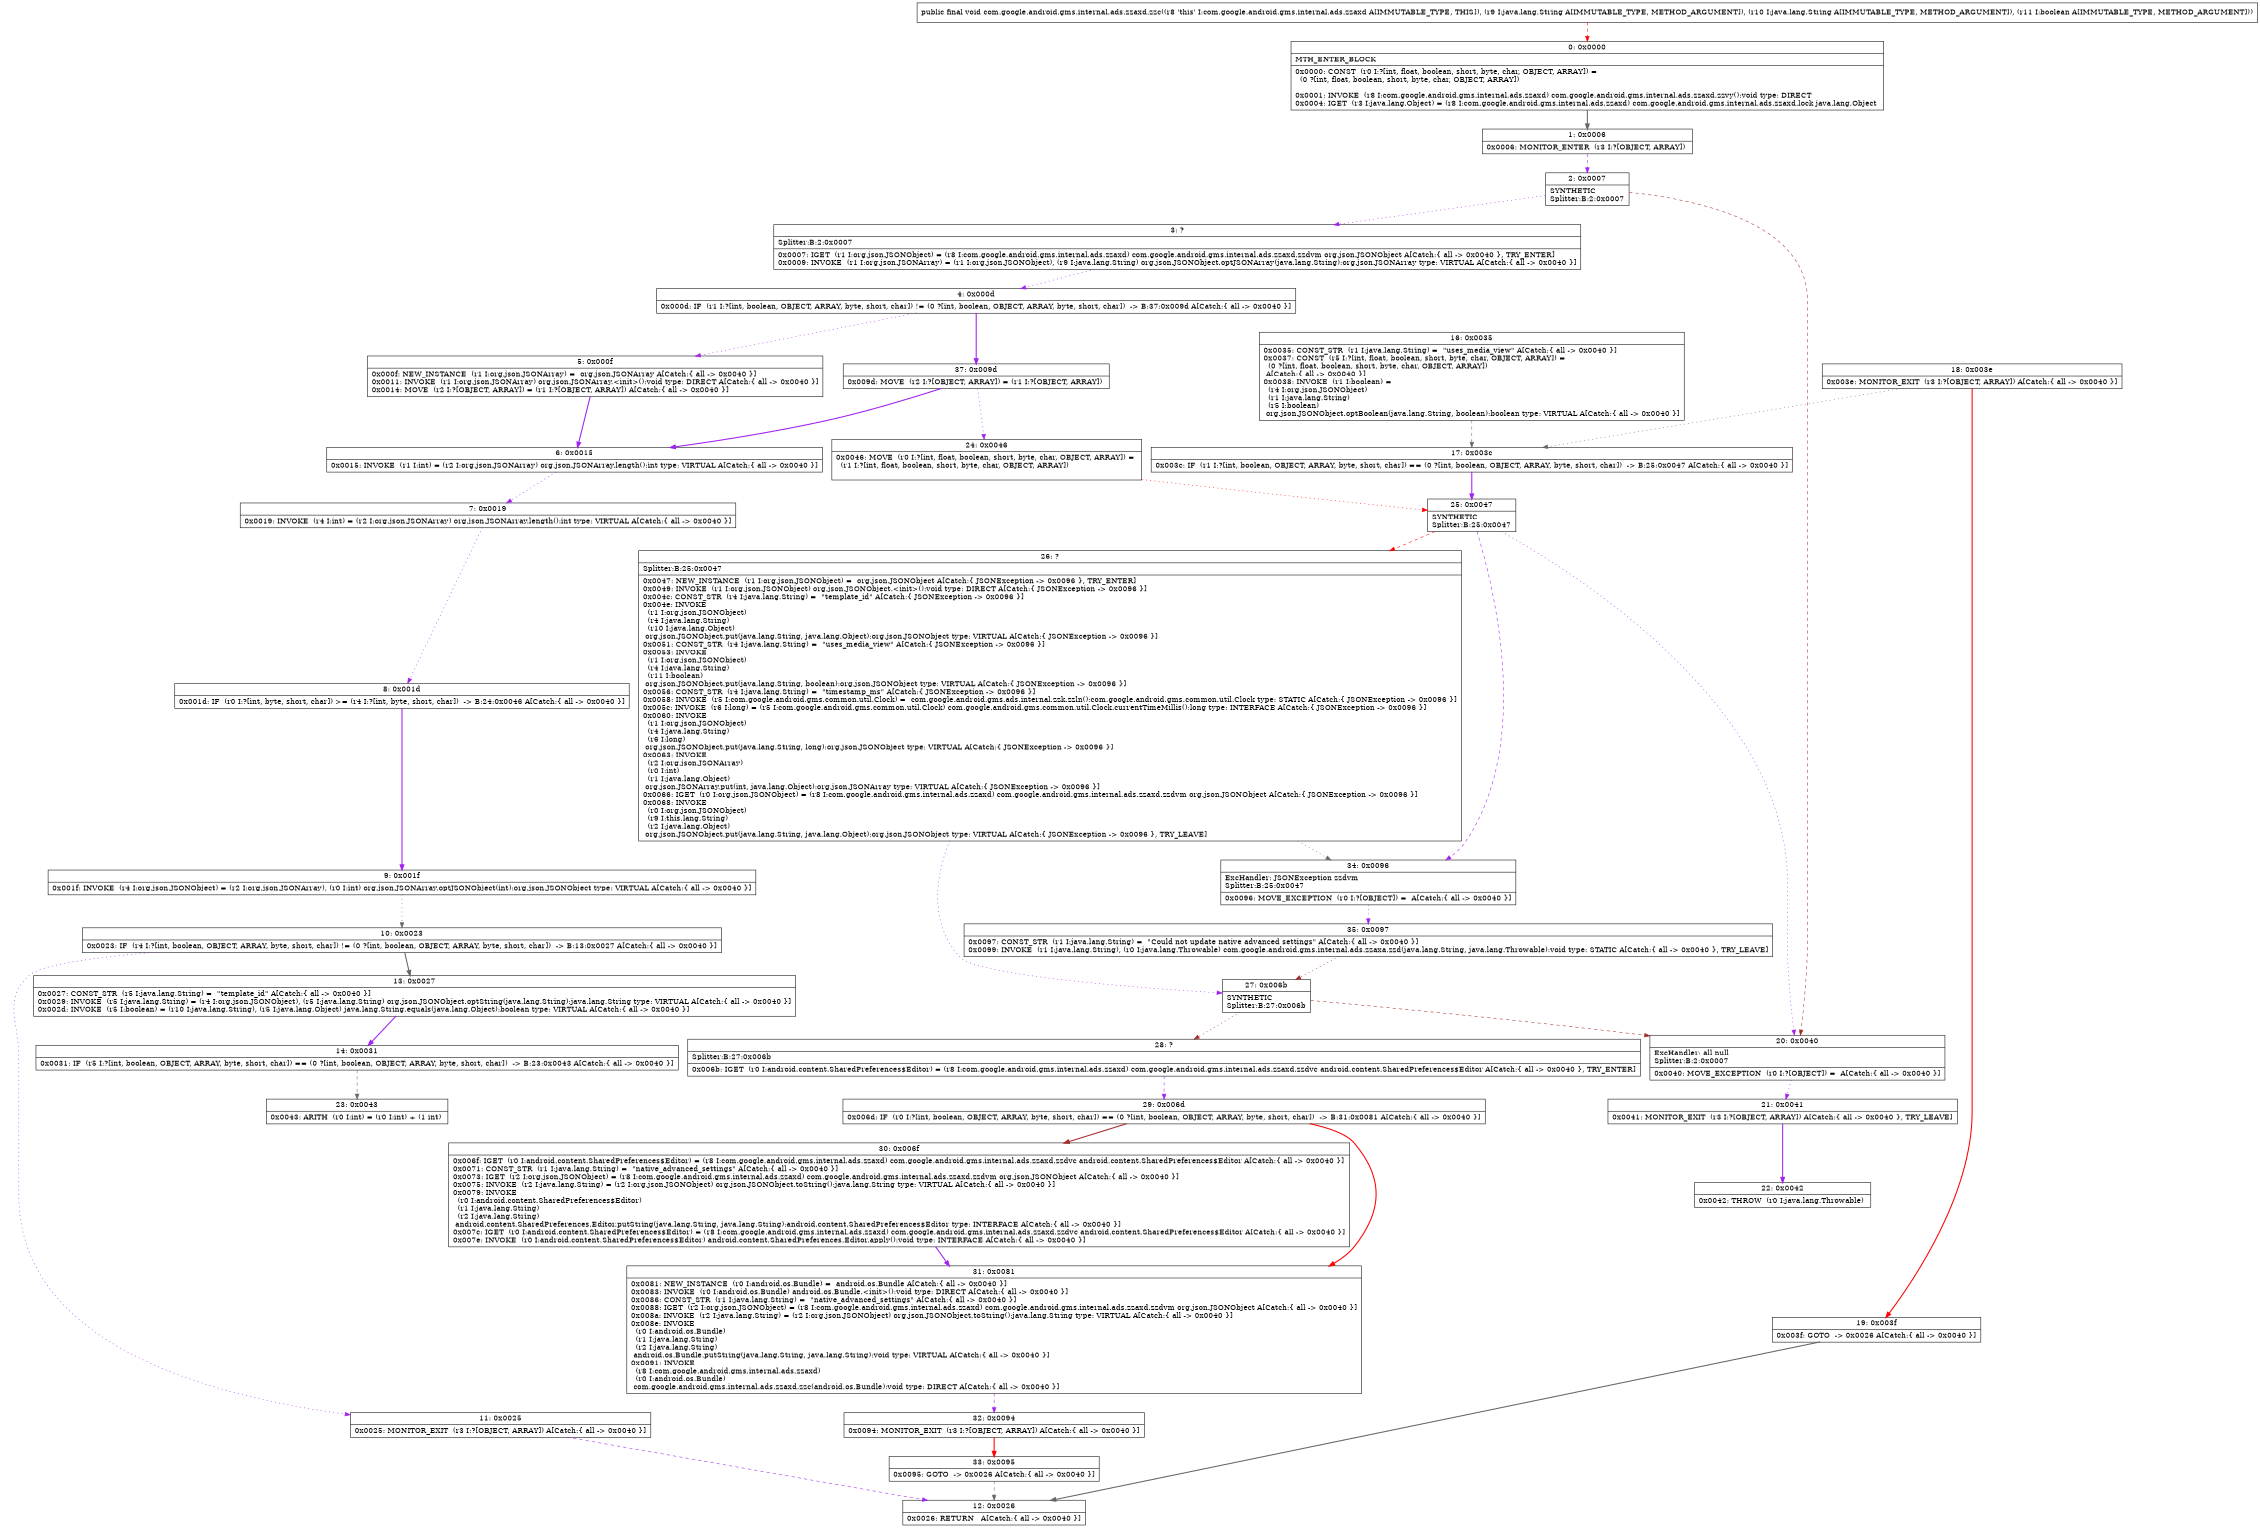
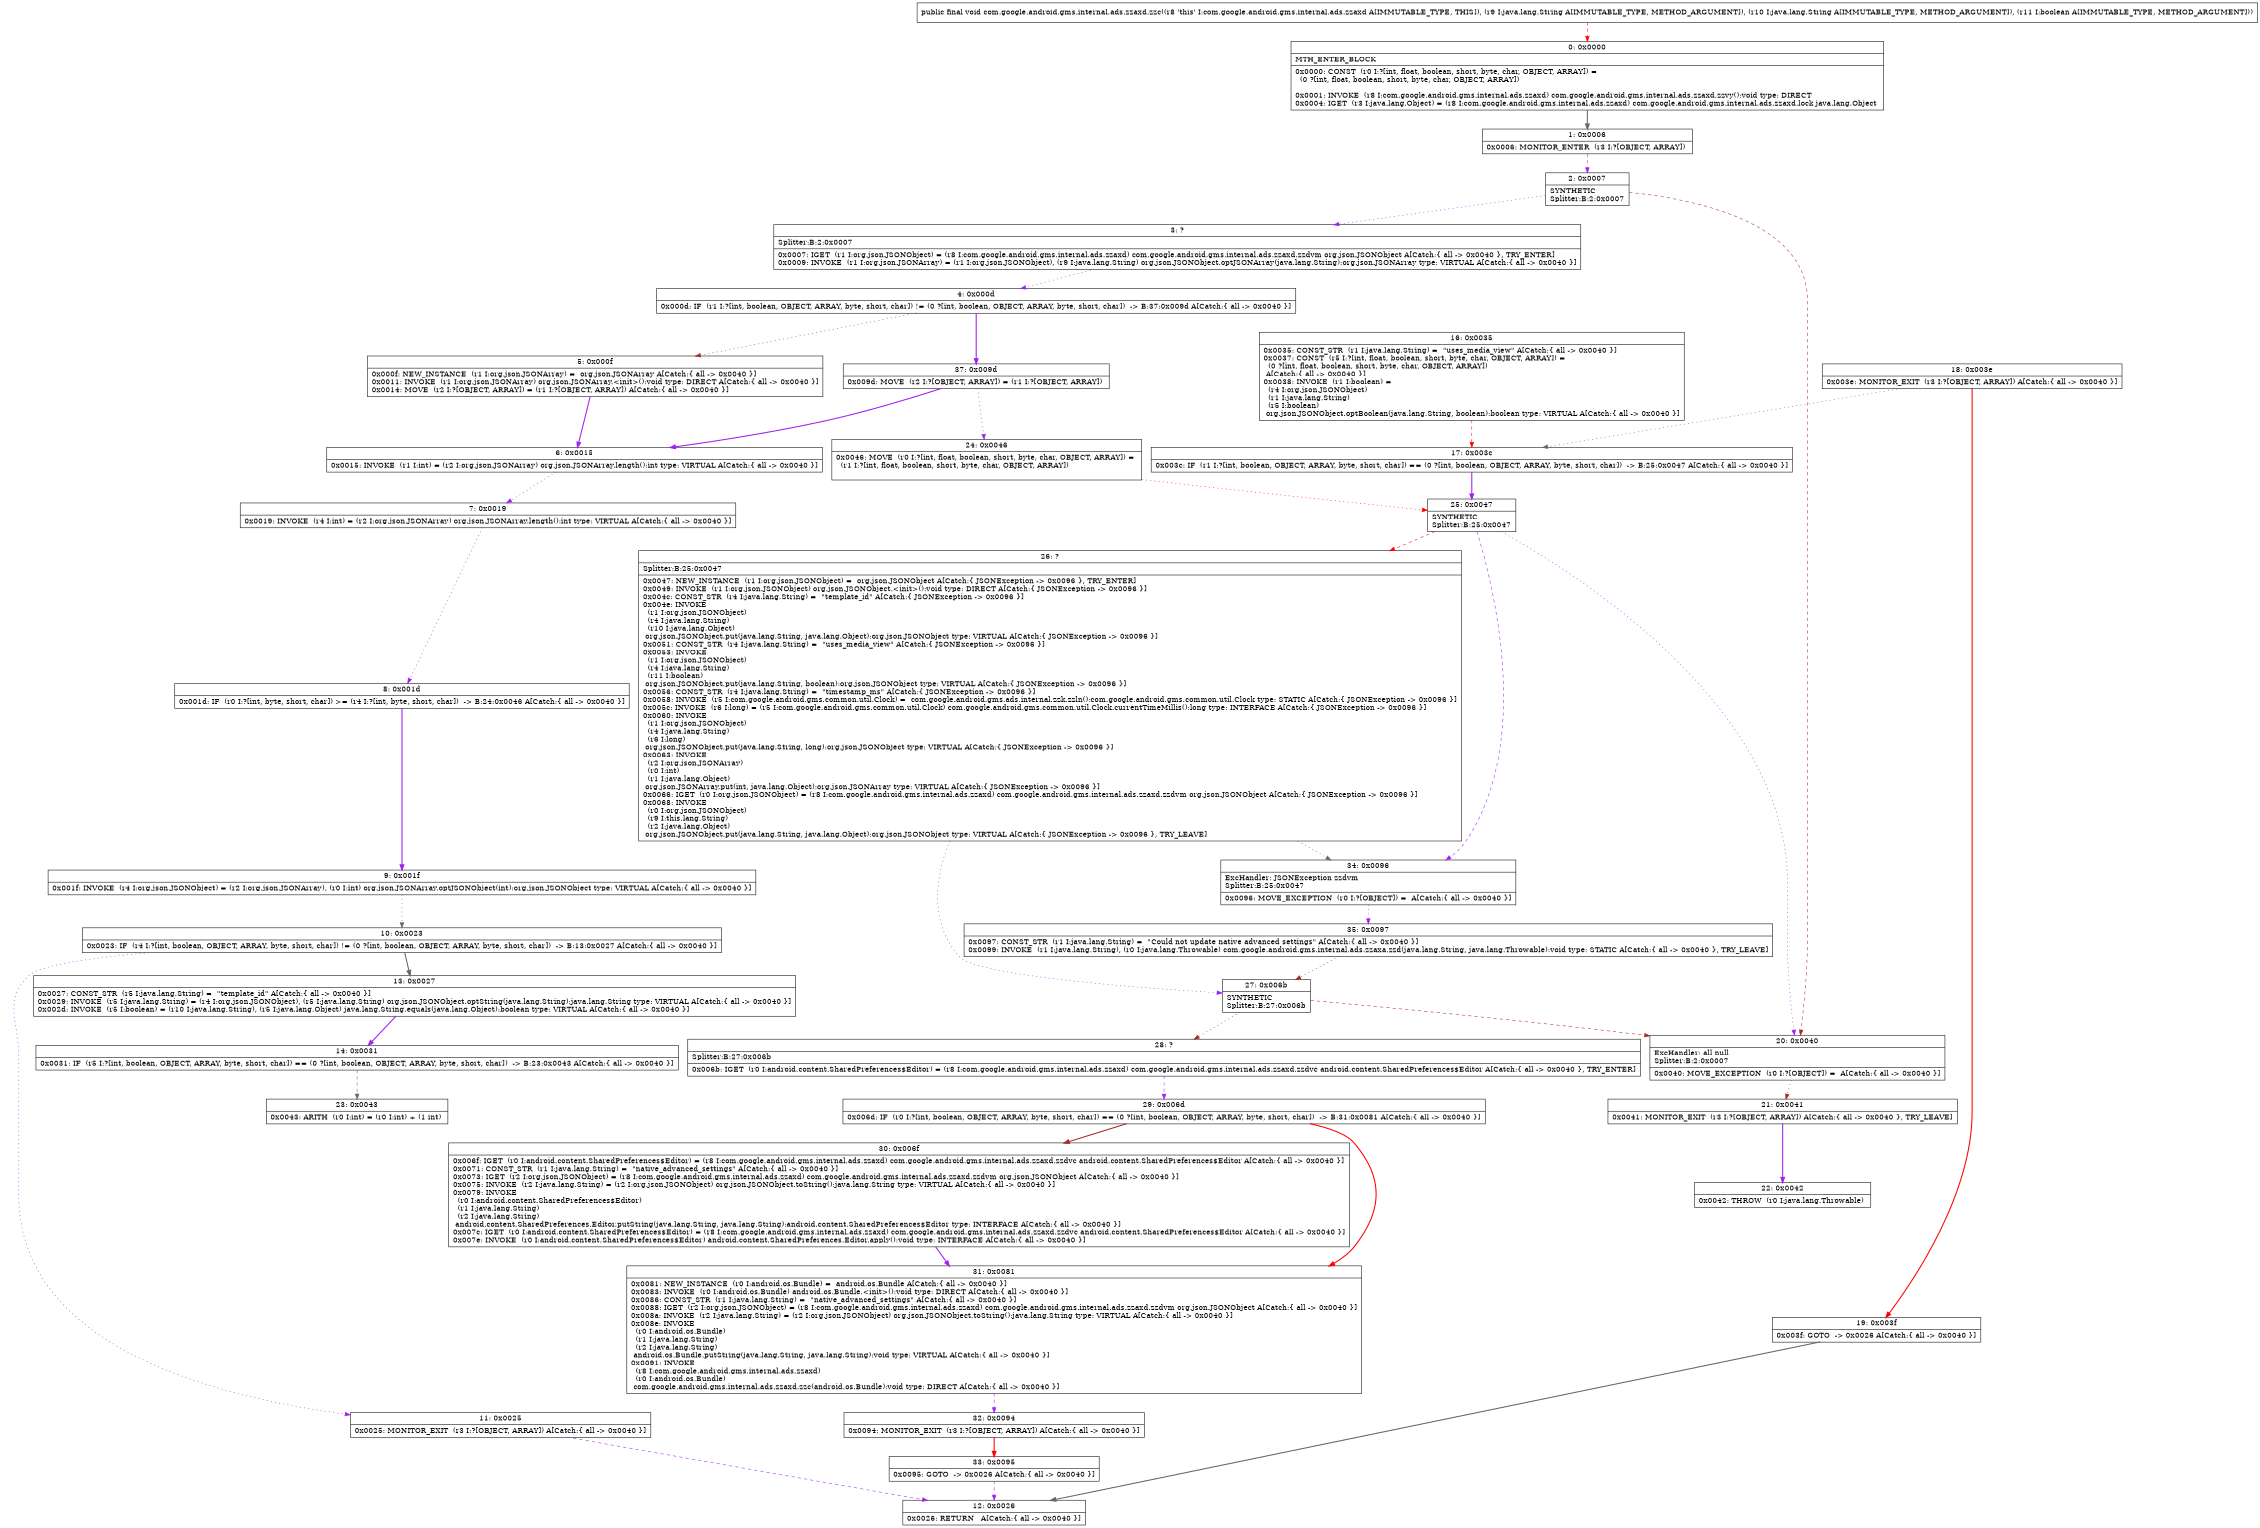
(809, 334) -> (809, 334)
(1472, 431) -> (1472, 431)
(1789, 1087) -> (1789, 1087)
(994, 1488) -> (994, 1488)
